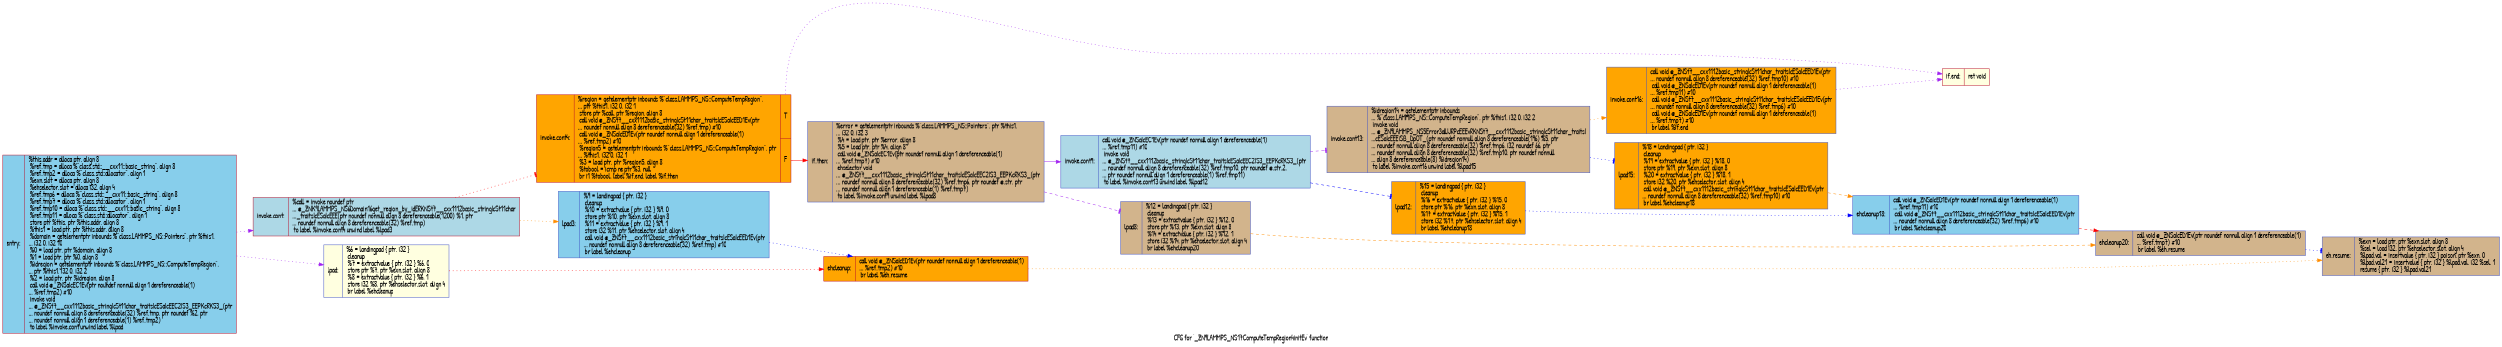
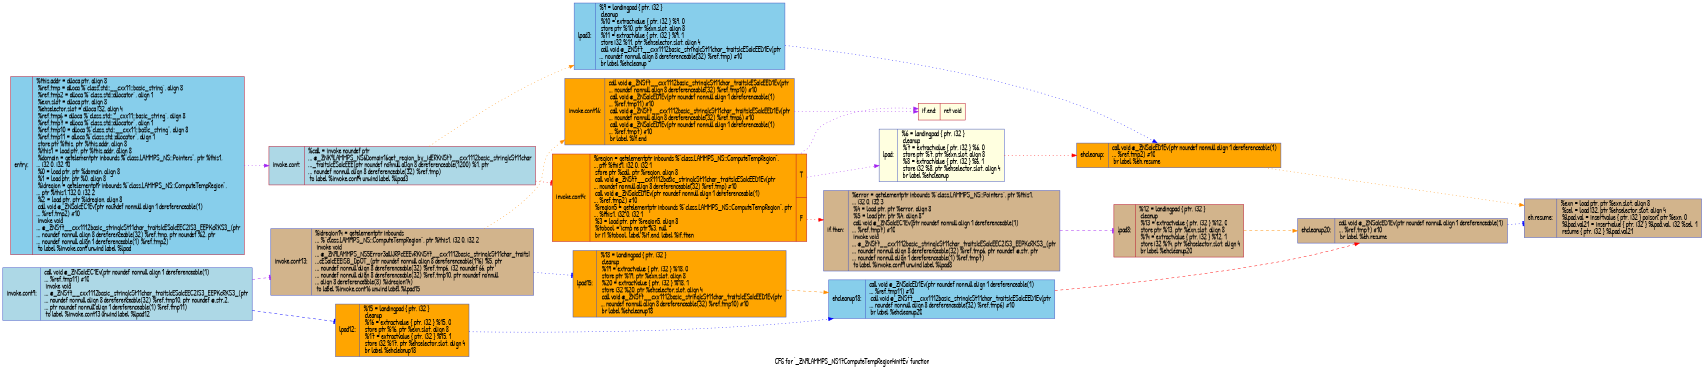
(797, 160) -> (813, 220)
(1050, 162) -> none
(854, 169) -> (865, 238)
(1186, 228) -> (1179, 231)
(278, 260) -> (841, 172)
(926, 269) -> (1179, 155)
